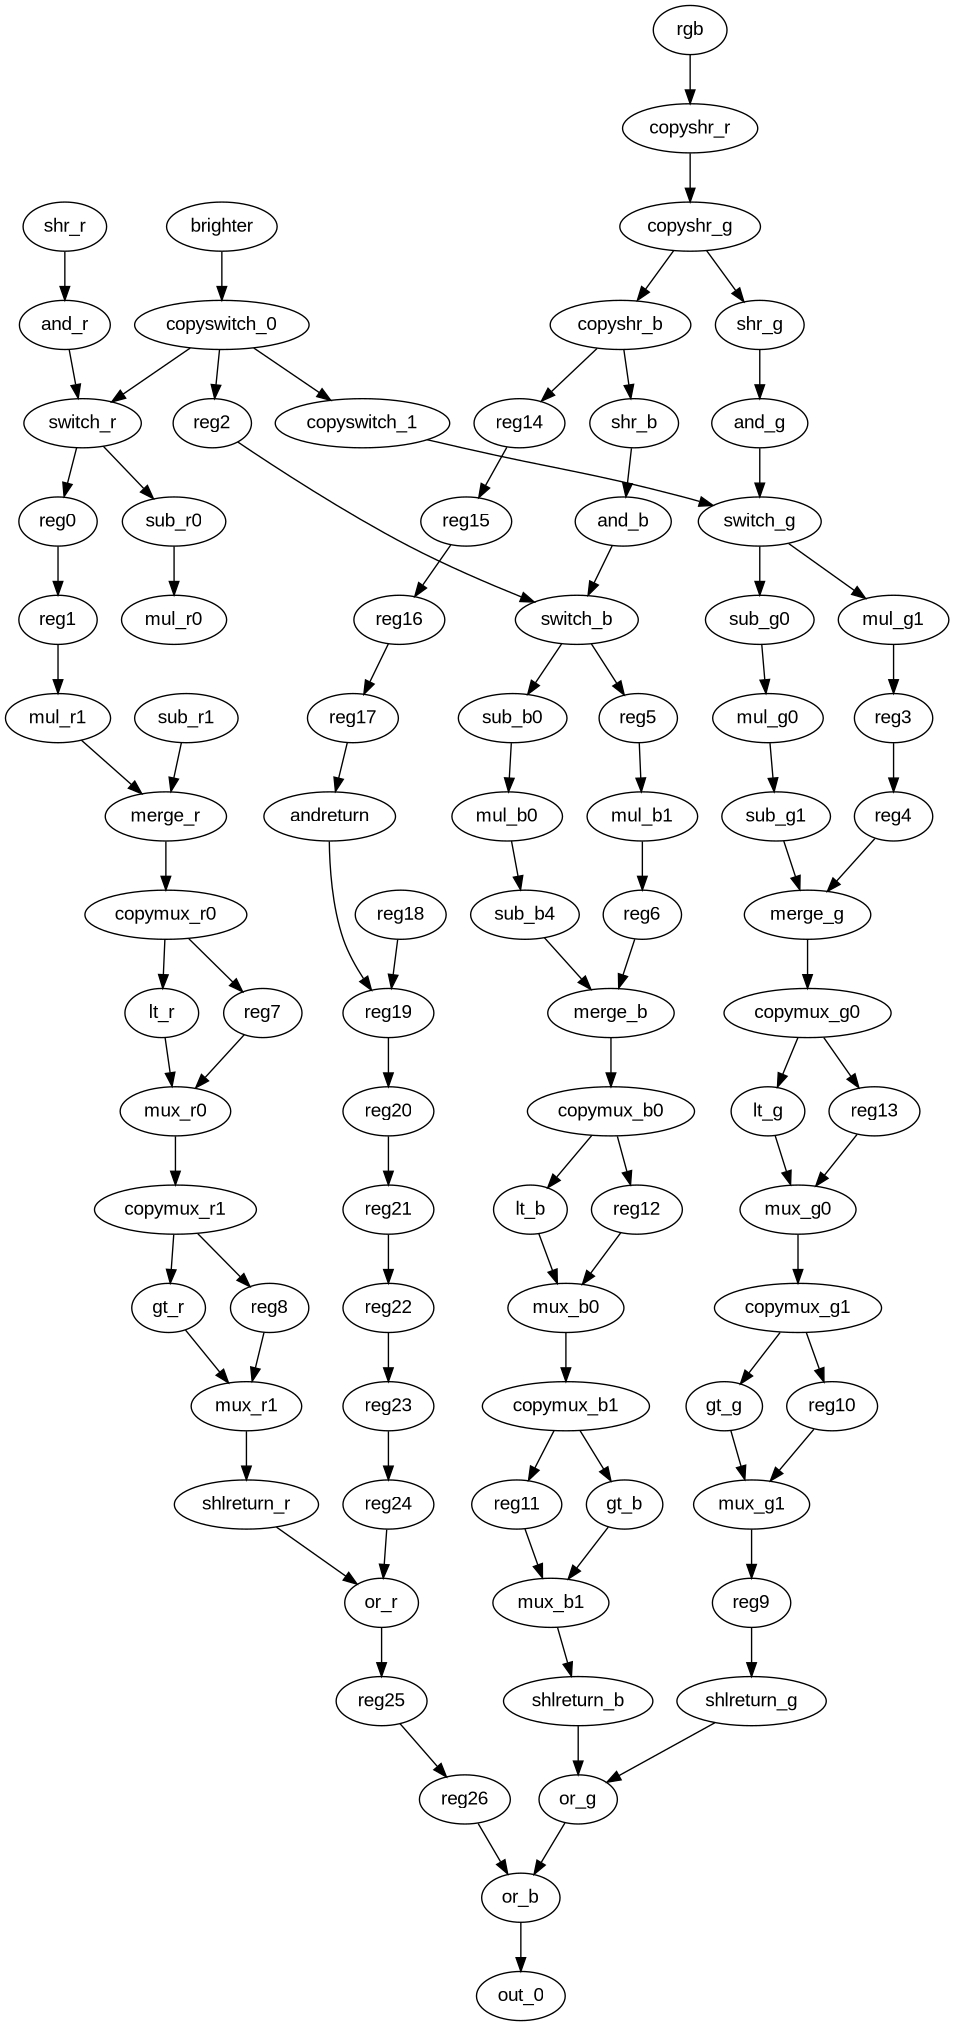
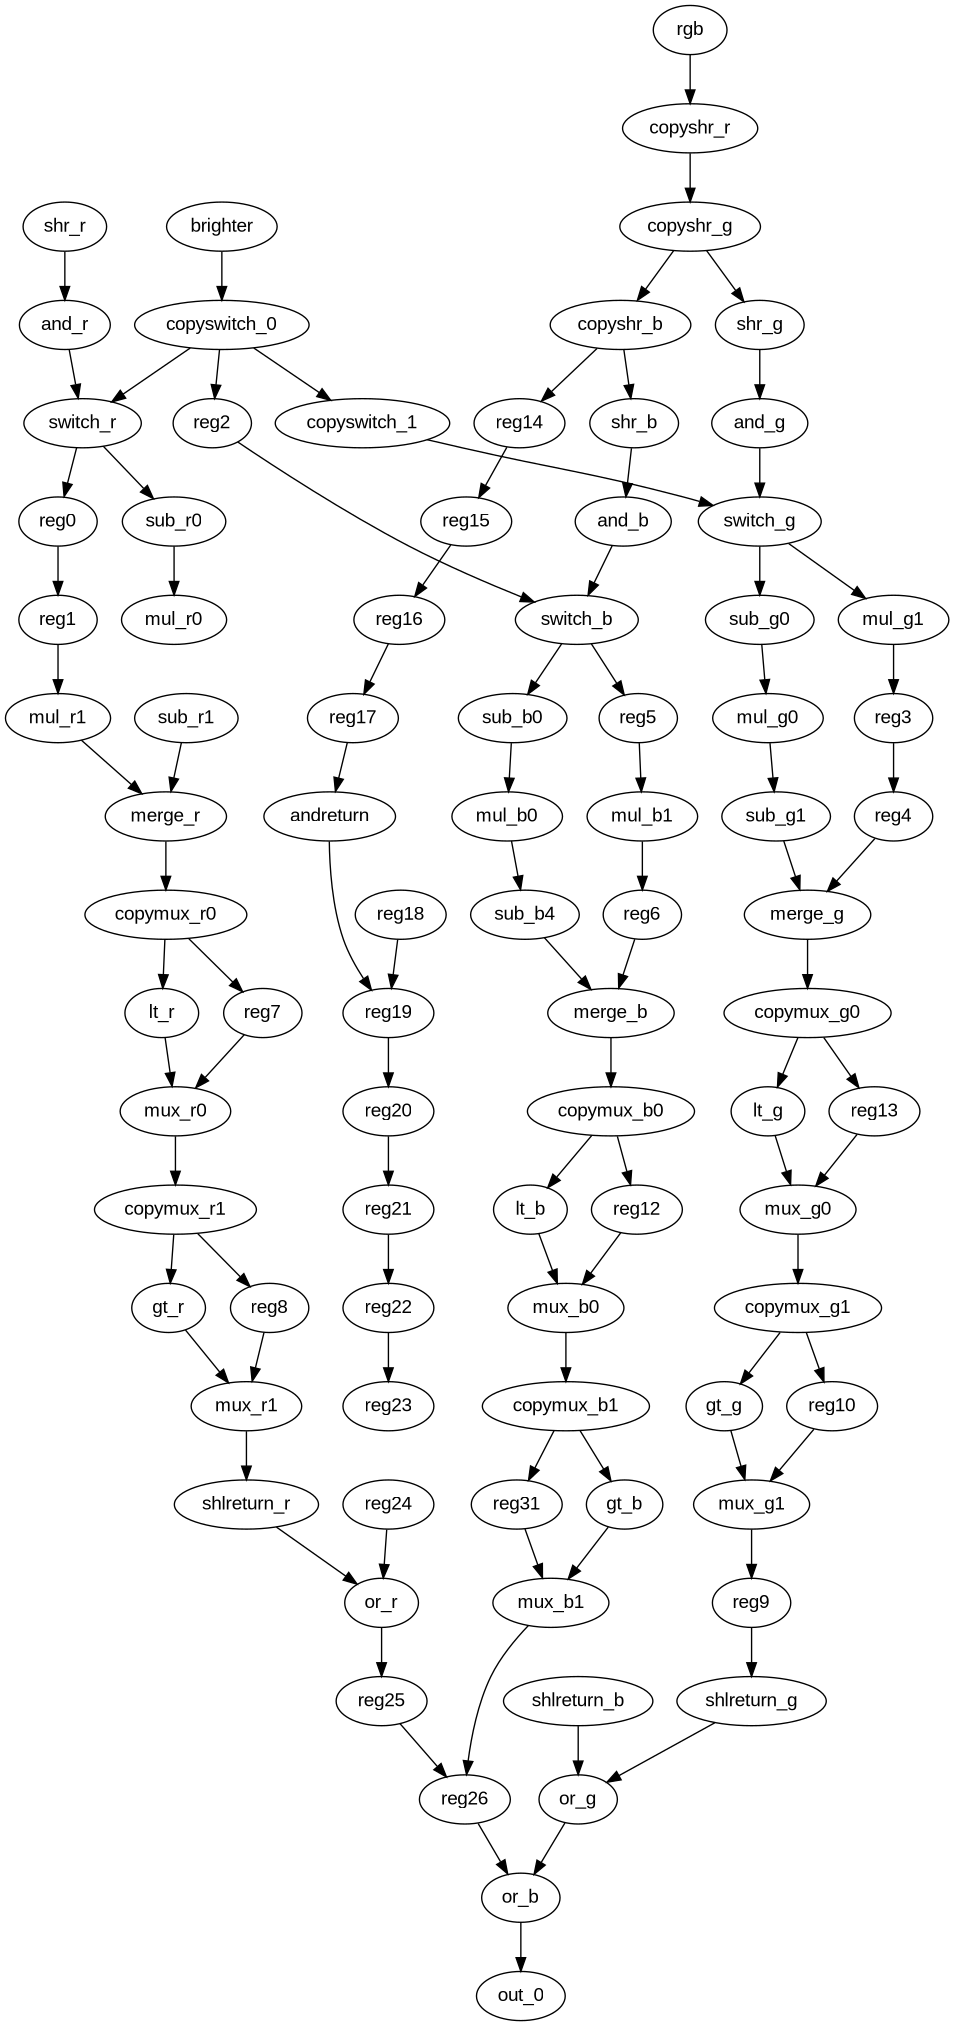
(388, 1449) -> none
(517, 1505) -> (517, 1505)
(563, 1645) -> (486, 1688)
